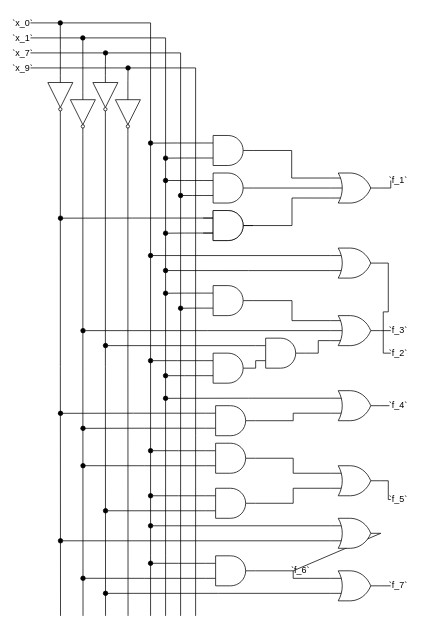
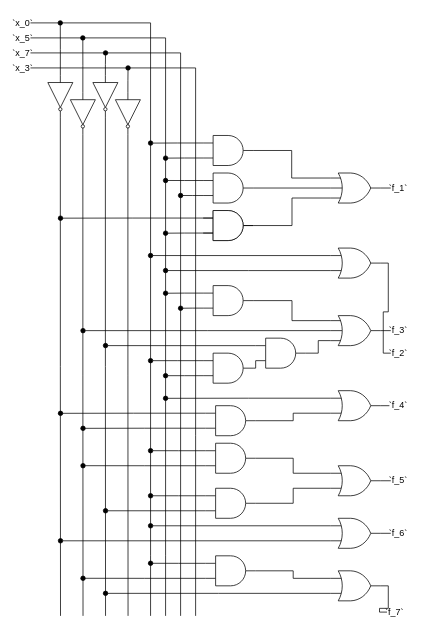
(23, 38) -> (23, 38)
(23, 68) -> (23, 68)
(398, 180) -> (398, 188)
(398, 499) -> (398, 480)
(300, 570) -> (398, 533)
(398, 585) -> (394, 612)
